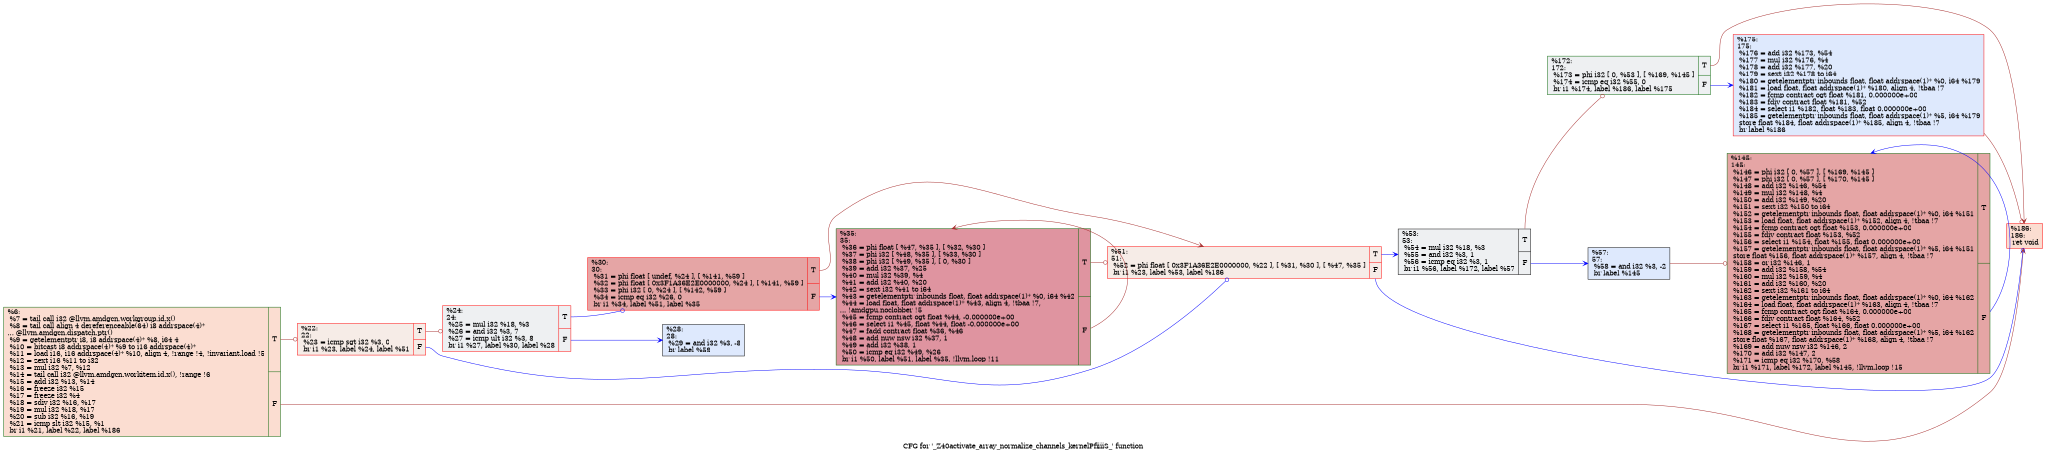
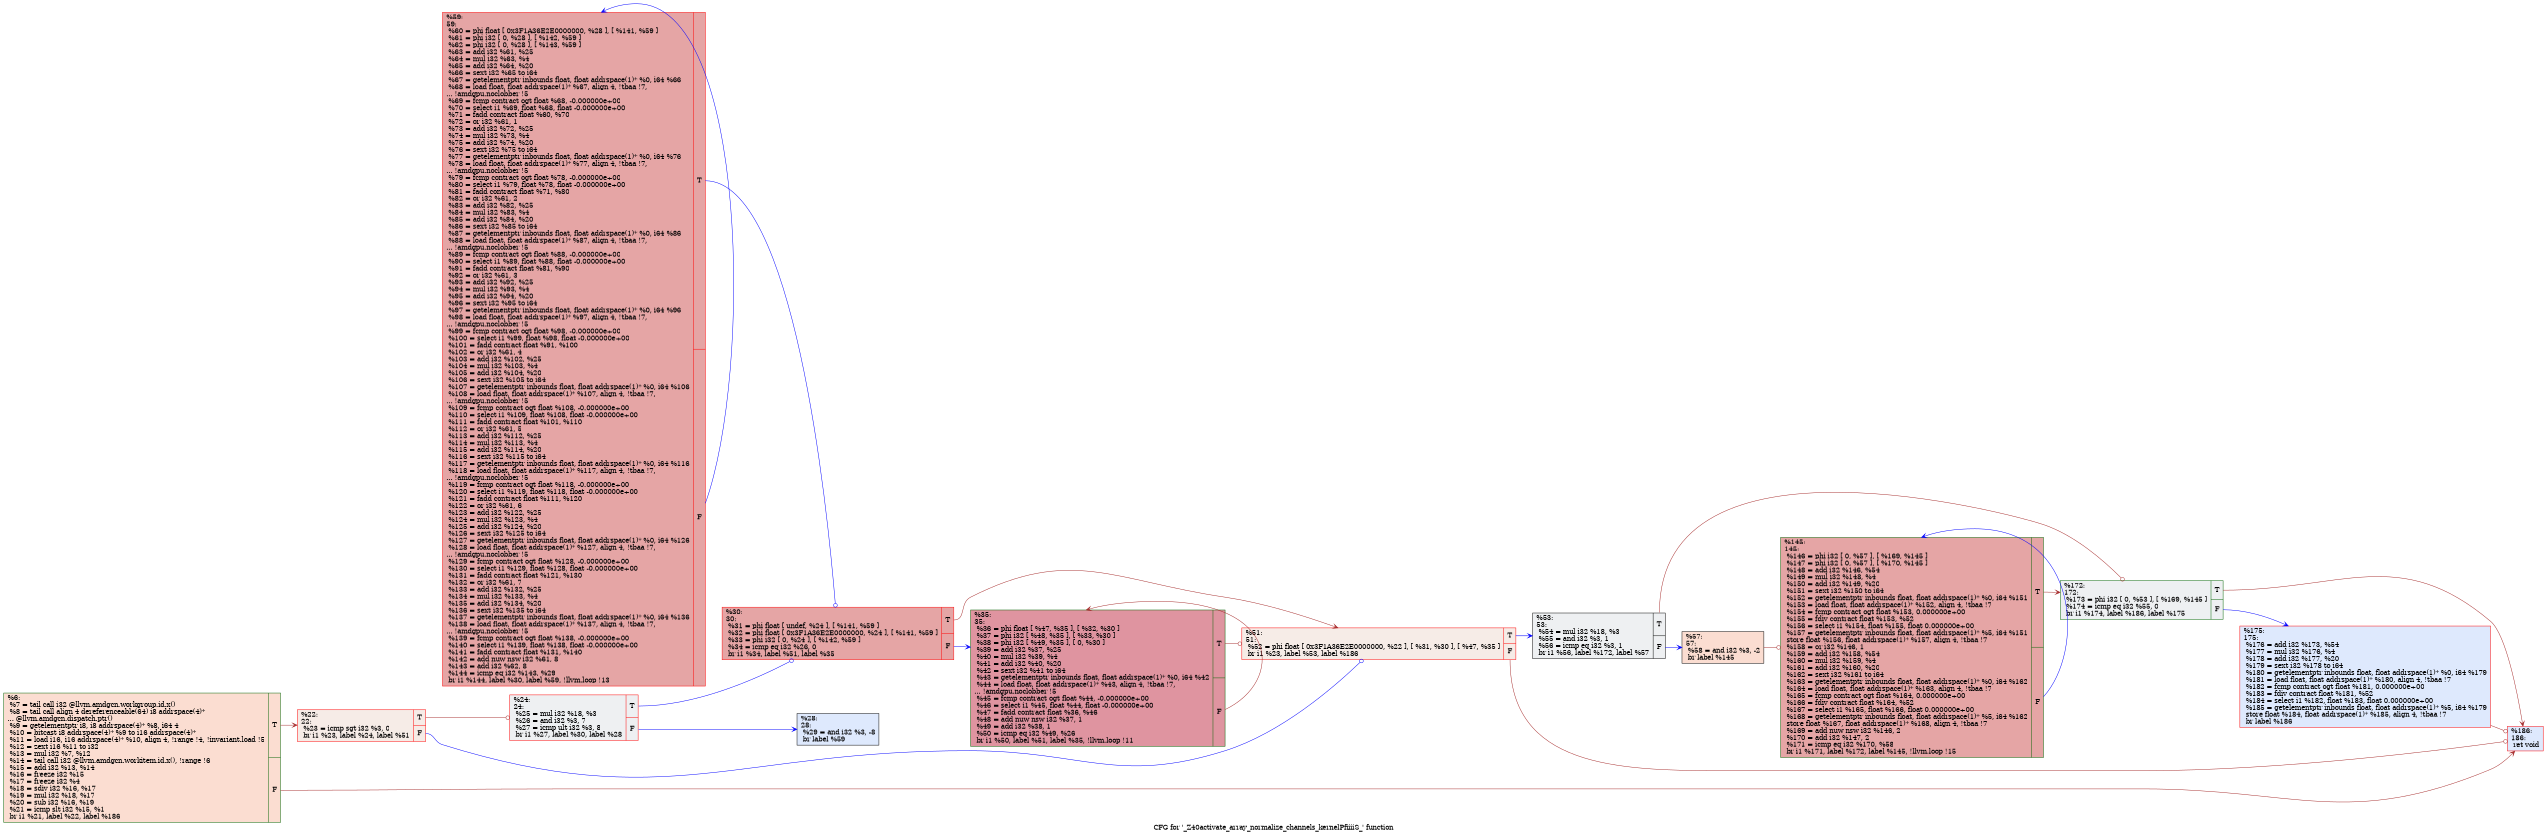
(2025, 236) -> (2525, 739)
(1629, 263) -> (1723, 647)
(287, 339) -> (286, 725)
none -> (574, 349)
(1739, 380) -> (1978, 771)
none -> (2049, 592)
